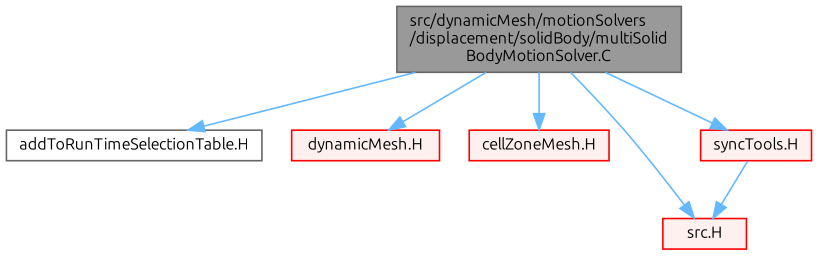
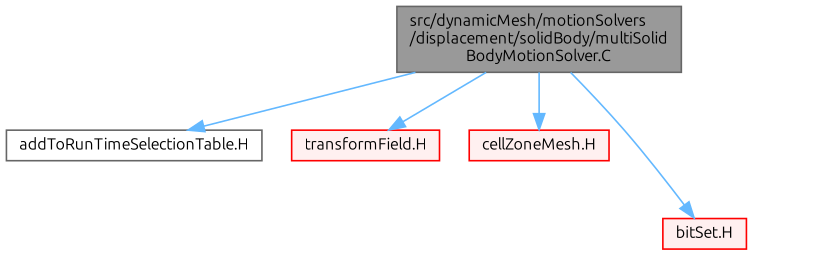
(366, 145) -> (366, 145)
(756, 145) -> none
(705, 234) -> (705, 234)
